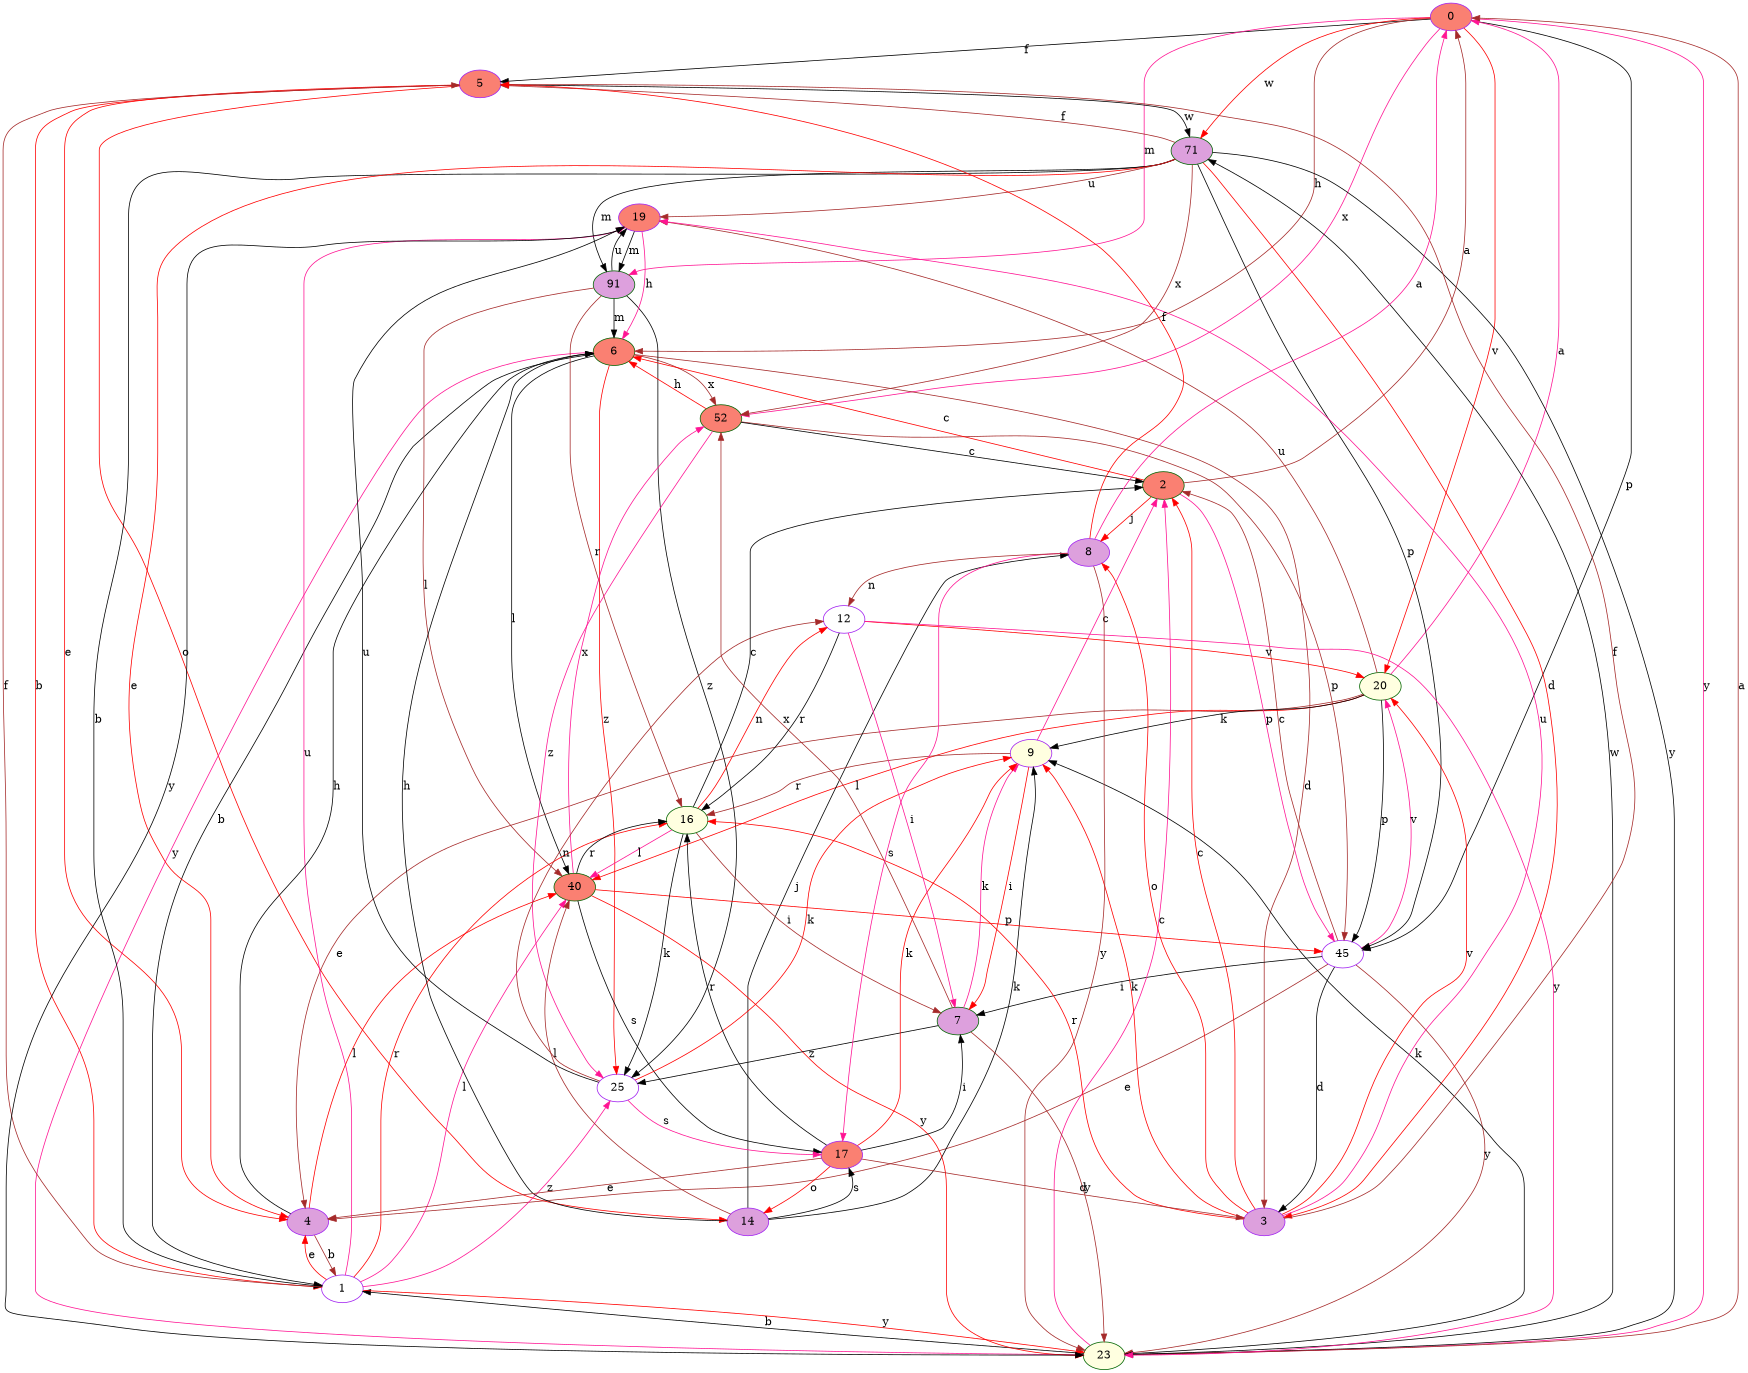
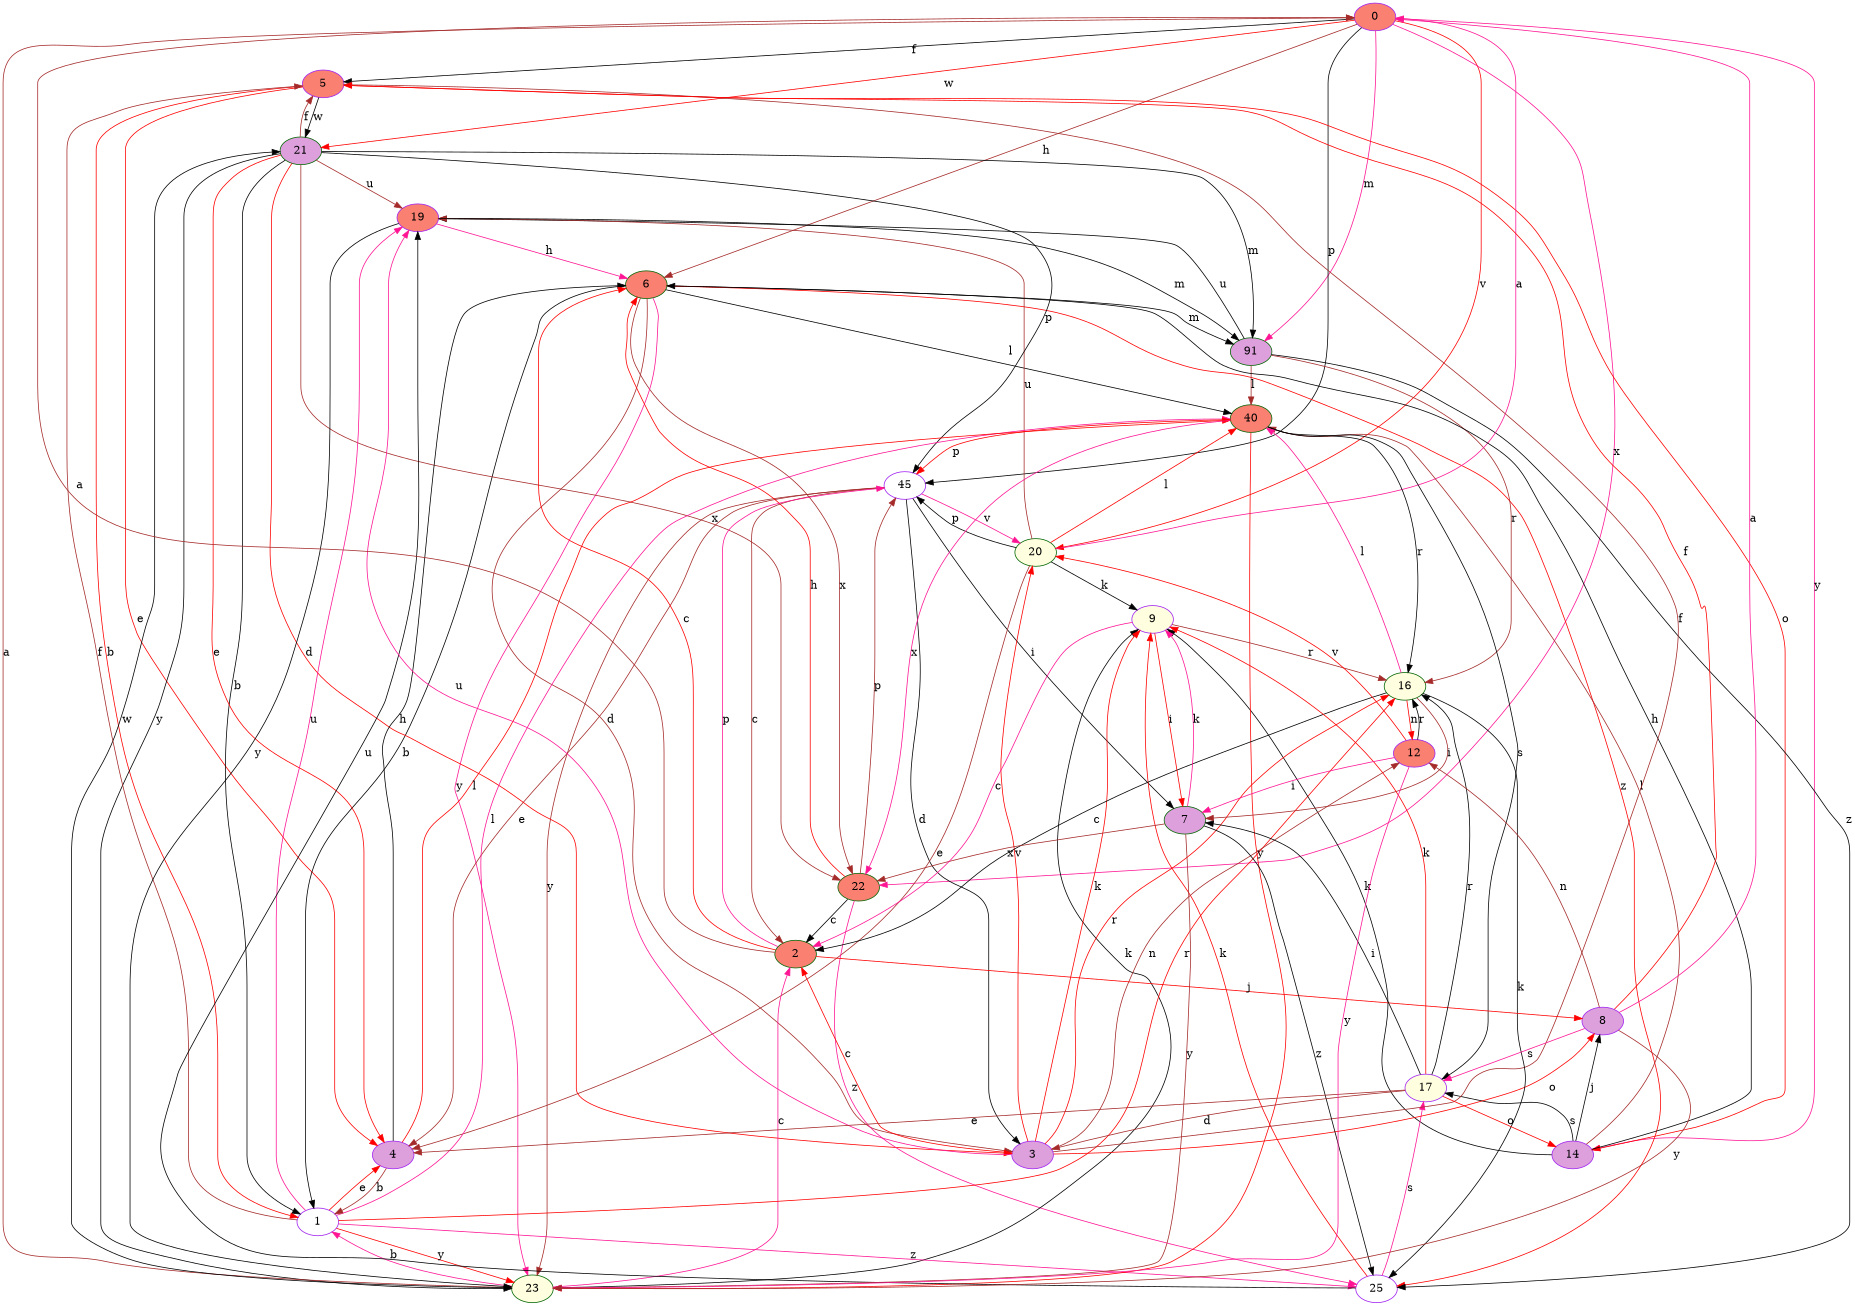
(1192, 151) -> (301, 151)
(614, 314) -> (951, 295)
(721, 419) -> (859, 887)
(844, 619) -> (1414, 753)
(582, 818) -> (1168, 918)
(1704, 857) -> (1814, 495)
(842, 1155) -> (1426, 1088)
(727, 1325) -> (423, 1271)
